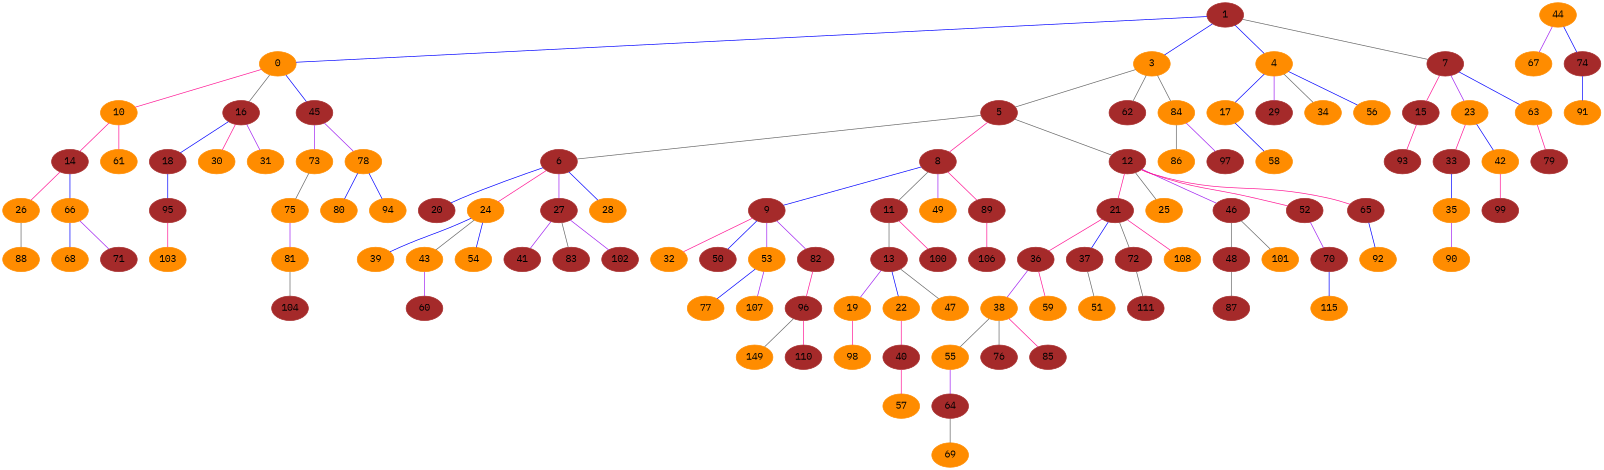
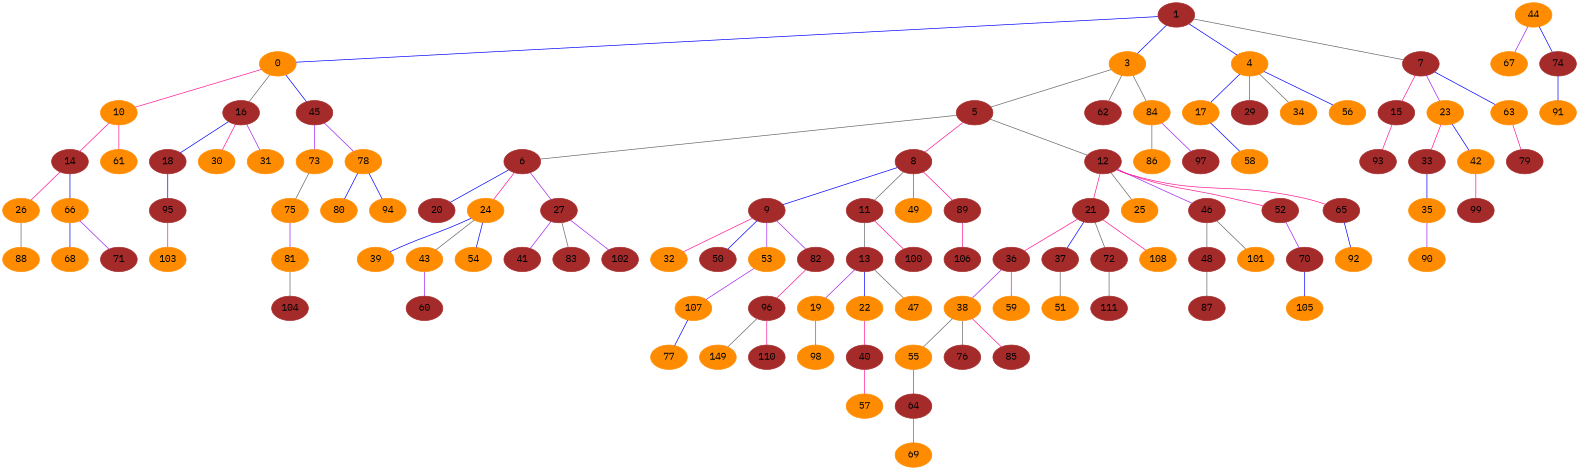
(608, 211) -> none
(736, 284) -> (681, 333)
(1329, 308) -> (1305, 308)
